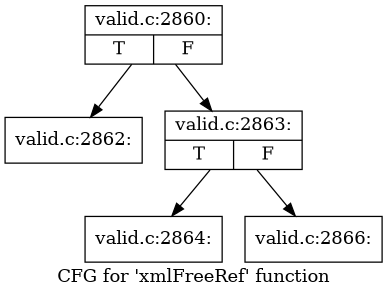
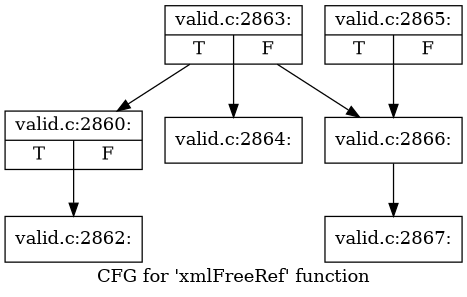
none -> (394, 35)
(190, 82) -> (159, 84)
none -> (394, 239)
